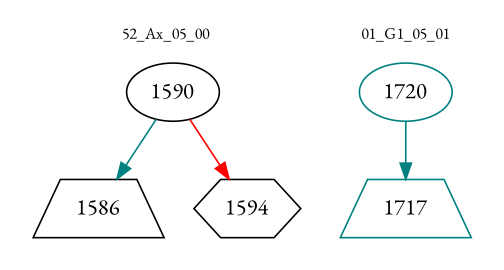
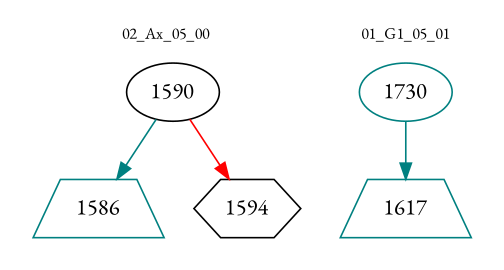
(167, 35) -> (167, 35)
(406, 92) -> (406, 92)
(99, 209) -> (99, 209)
(406, 209) -> (406, 209)
